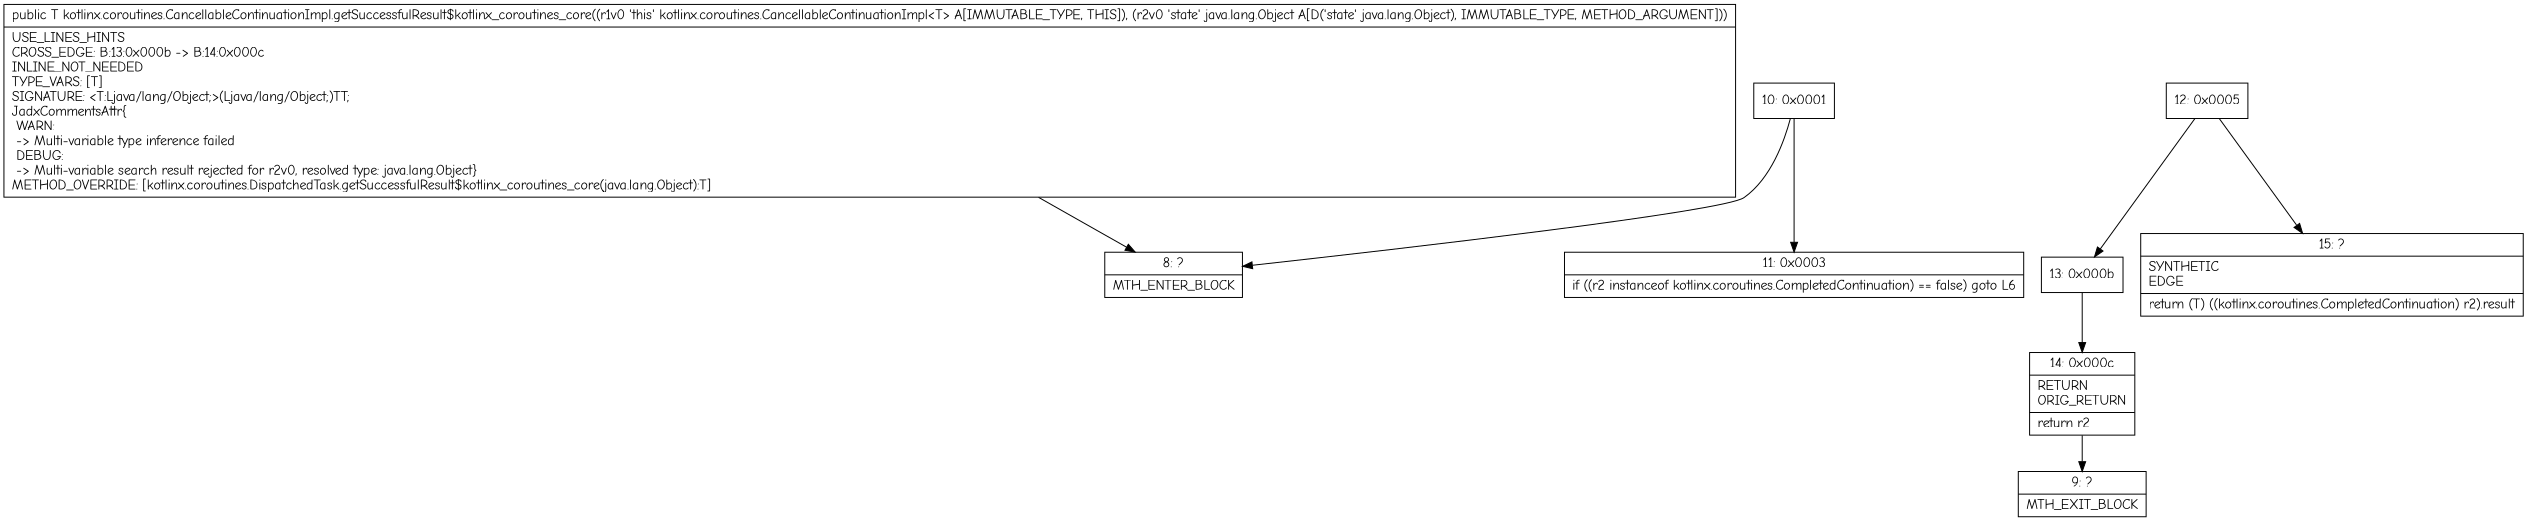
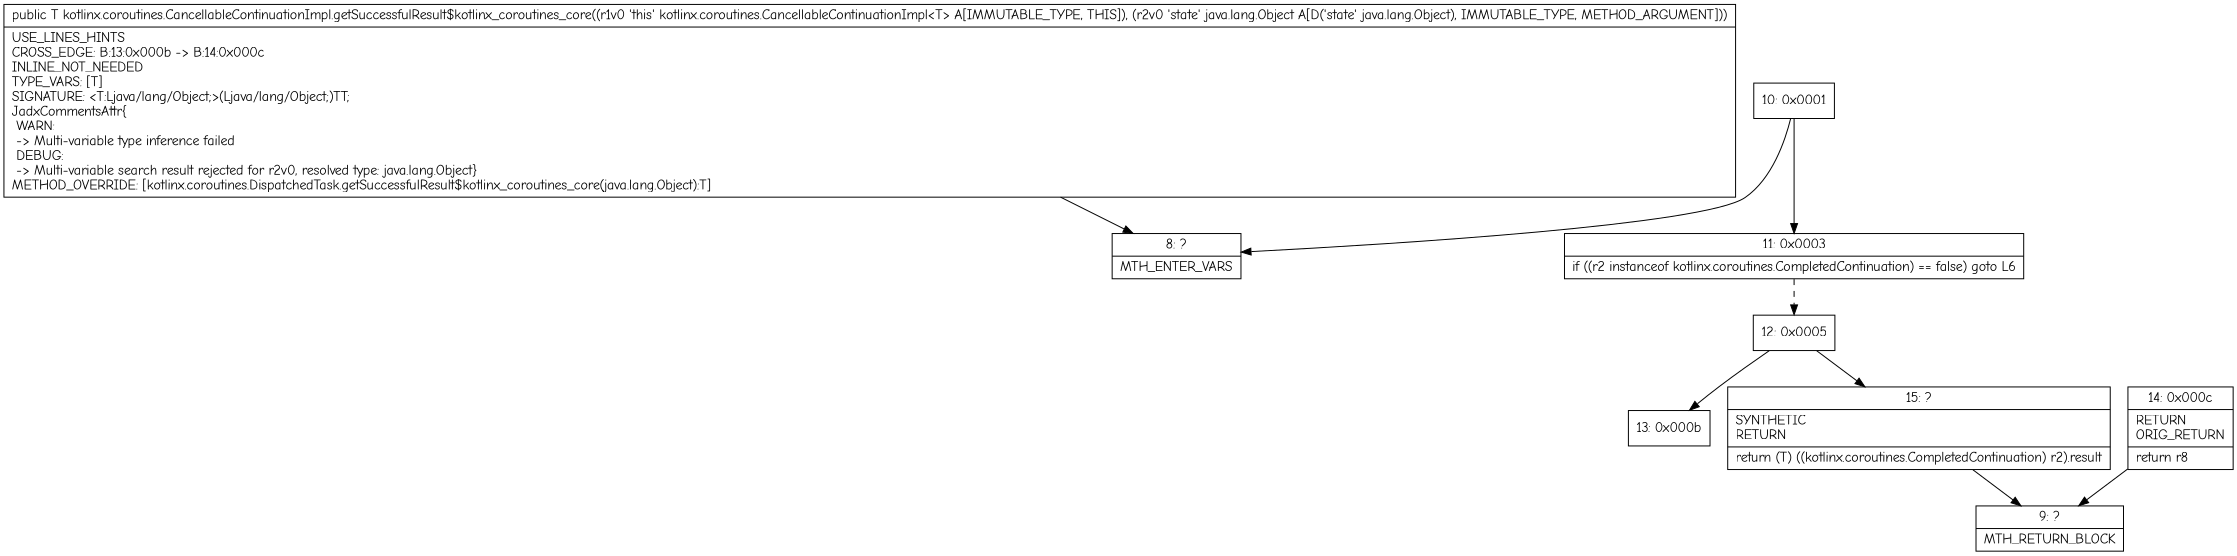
(2166, 282) -> (1761, 435)
(1174, 286) -> (1177, 267)
none -> (1794, 292)
(2082, 317) -> none
(2064, 423) -> (2162, 458)
none -> (1993, 485)
(2082, 505) -> (2050, 539)
